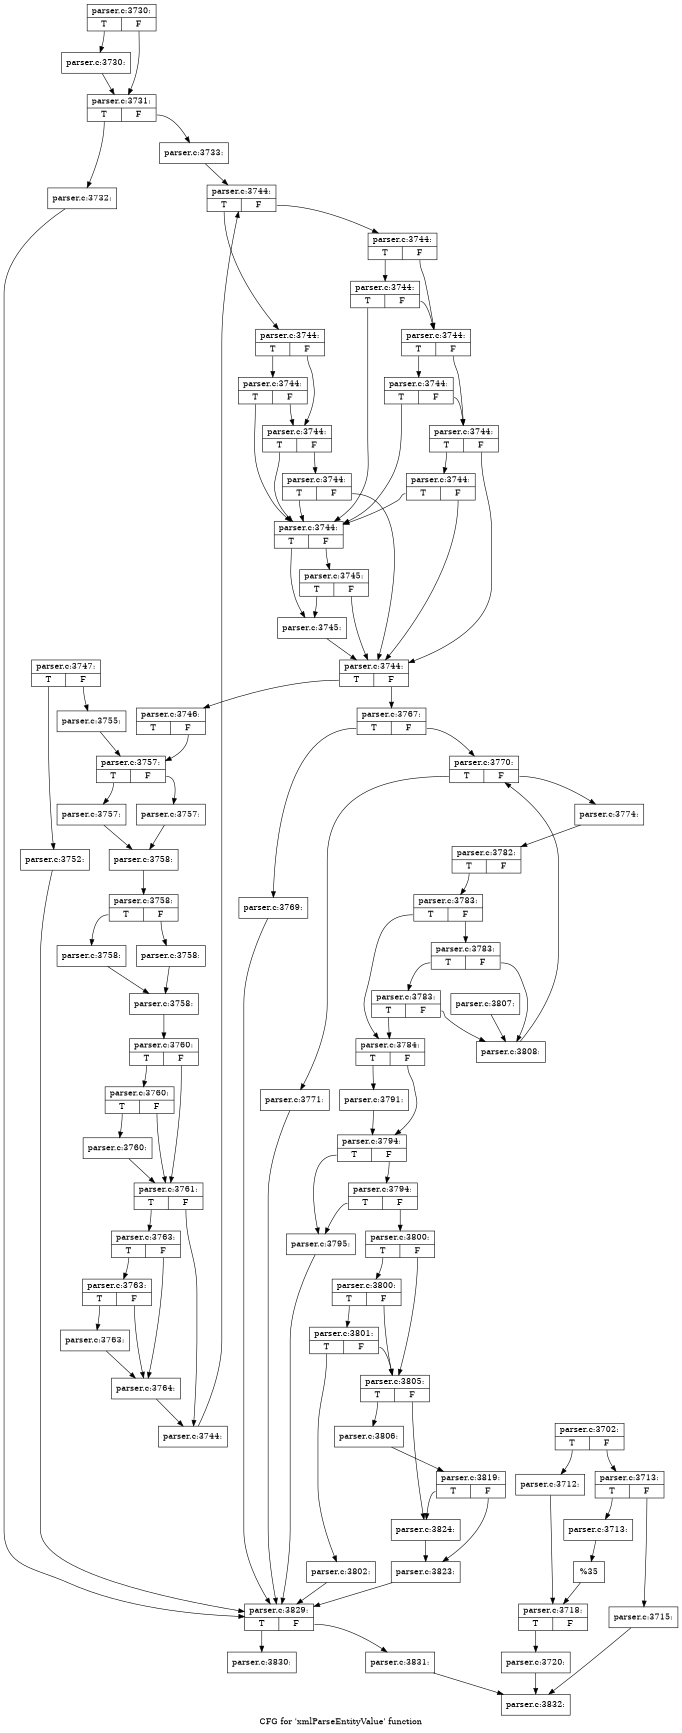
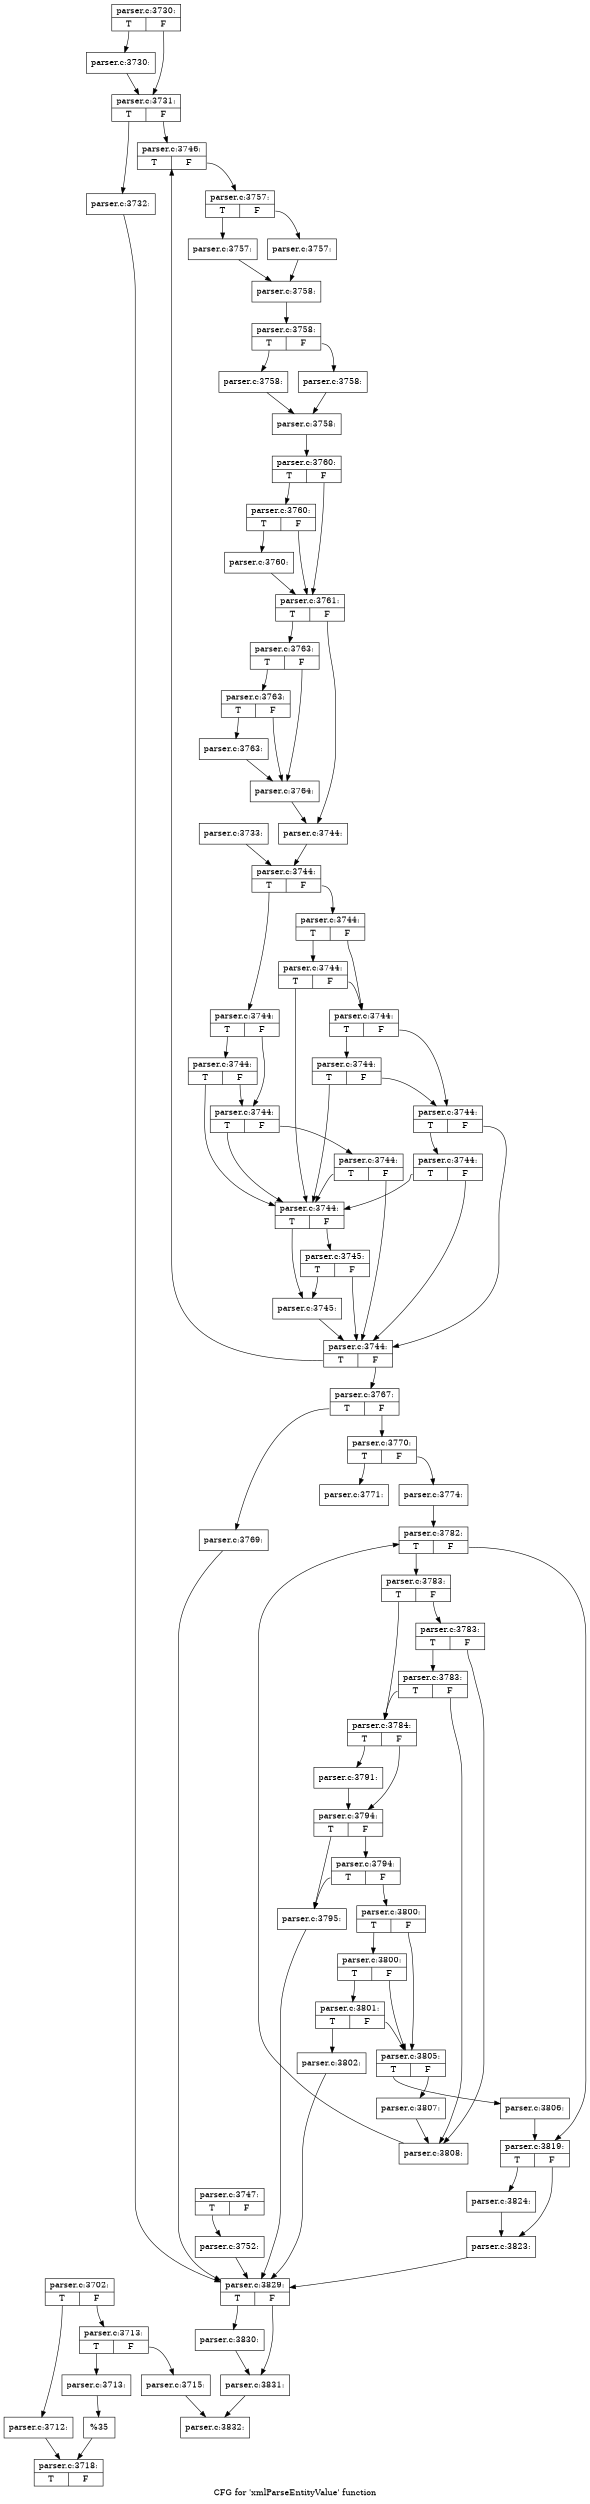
(174, 122) -> (164, 129)
(92, 721) -> none
(558, 910) -> (259, 1839)
(268, 1353) -> none
(415, 1452) -> (427, 2085)
(536, 1662) -> none
none -> (586, 1807)
none -> (241, 2360)
